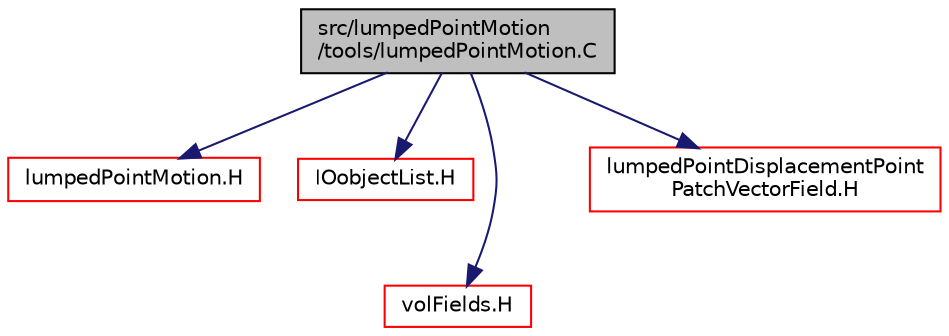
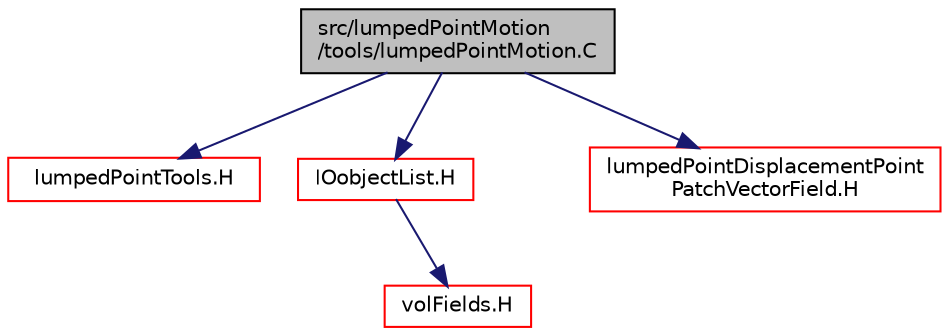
(496, 170) -> (416, 234)
(134, 179) -> (134, 179)
